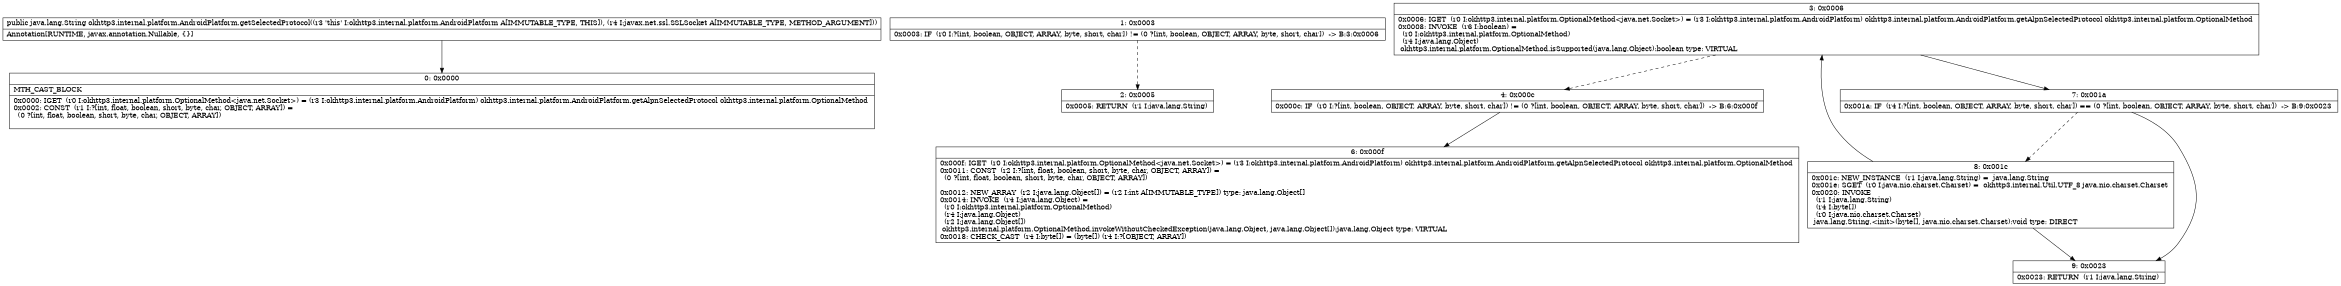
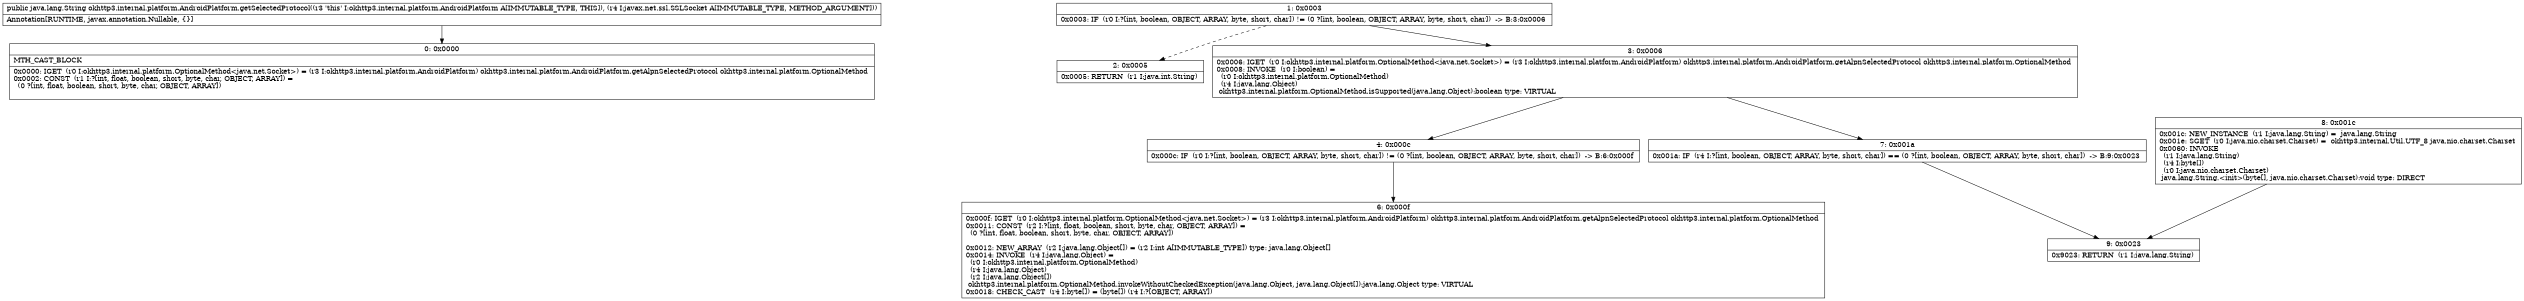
(1459, 27) -> (1277, 70)
(1642, 72) -> (1498, 118)
(1138, 106) -> (1130, 77)
(1830, 120) -> (1428, 35)
(2053, 135) -> none
(1844, 193) -> (2191, 149)
(2089, 277) -> (2124, 255)
